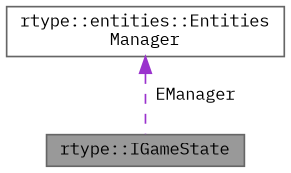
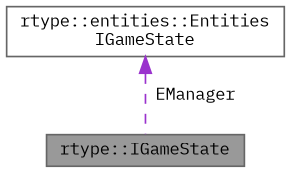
(145, 32) -> (145, 32)
